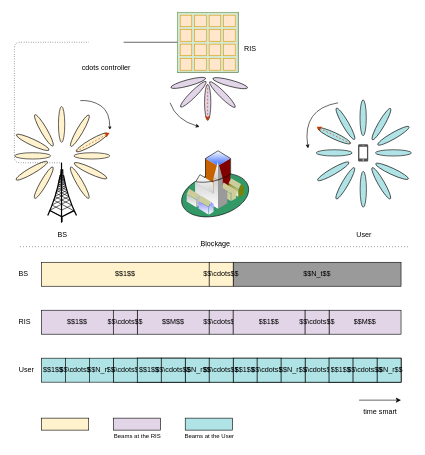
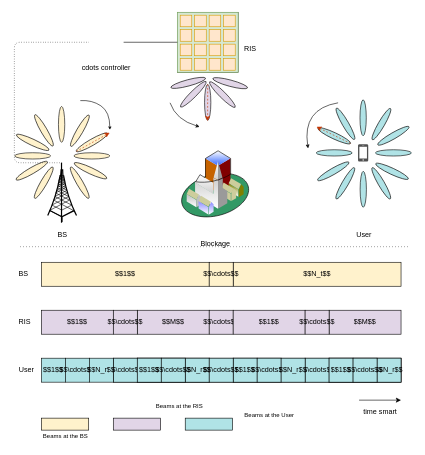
(317, 275) -> (317, 275)
none -> (65, 437)
(137, 437) -> (179, 407)
(209, 437) -> (269, 416)
